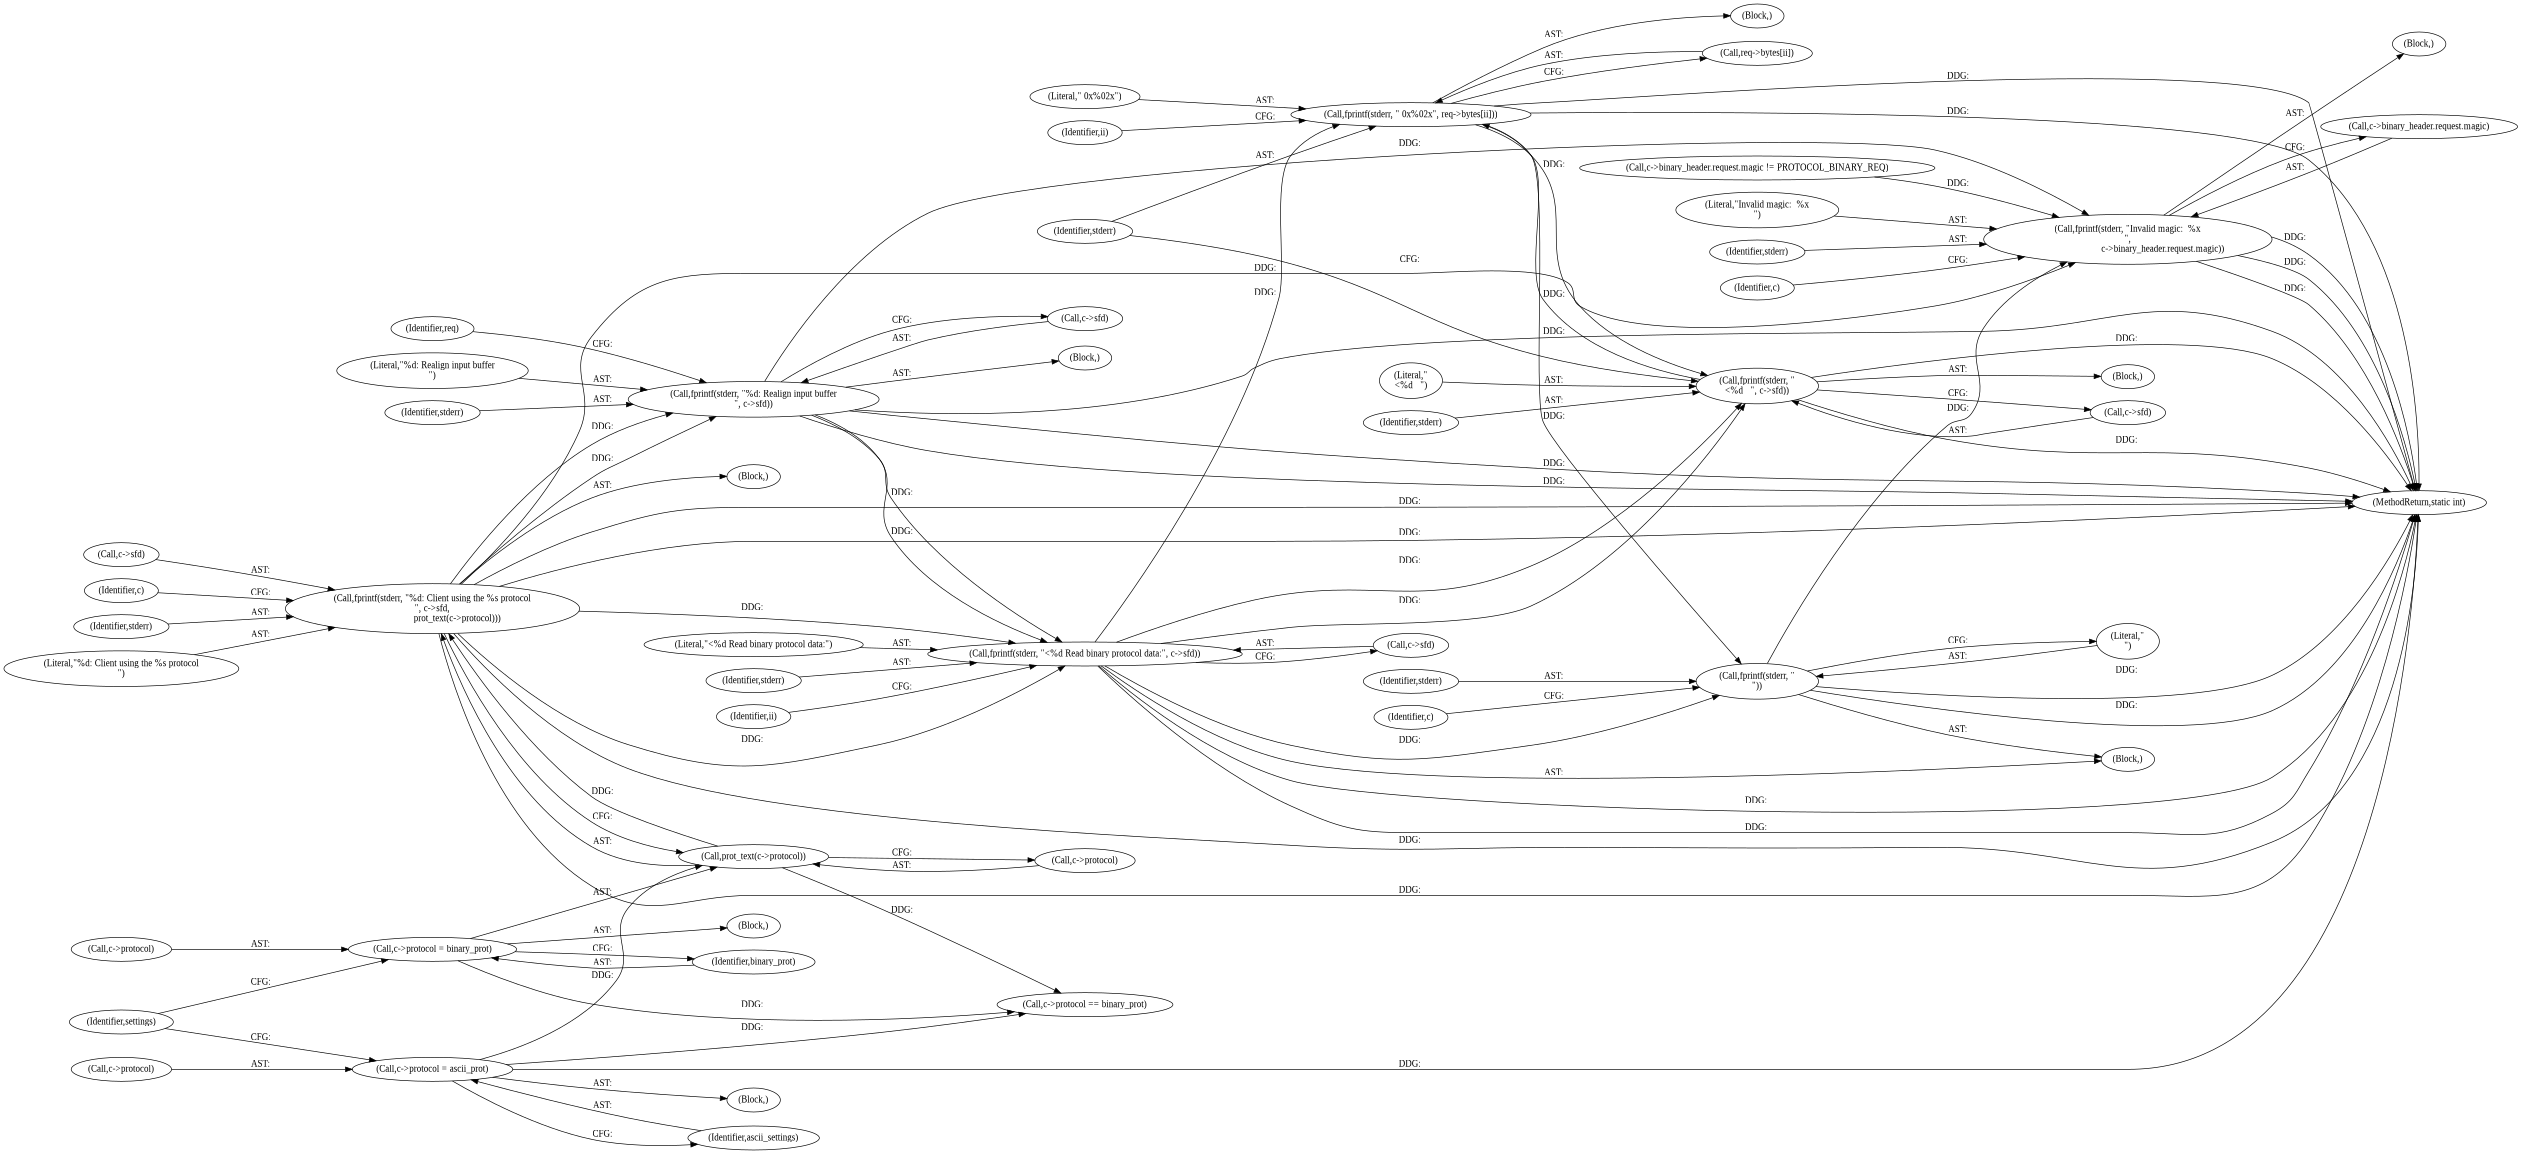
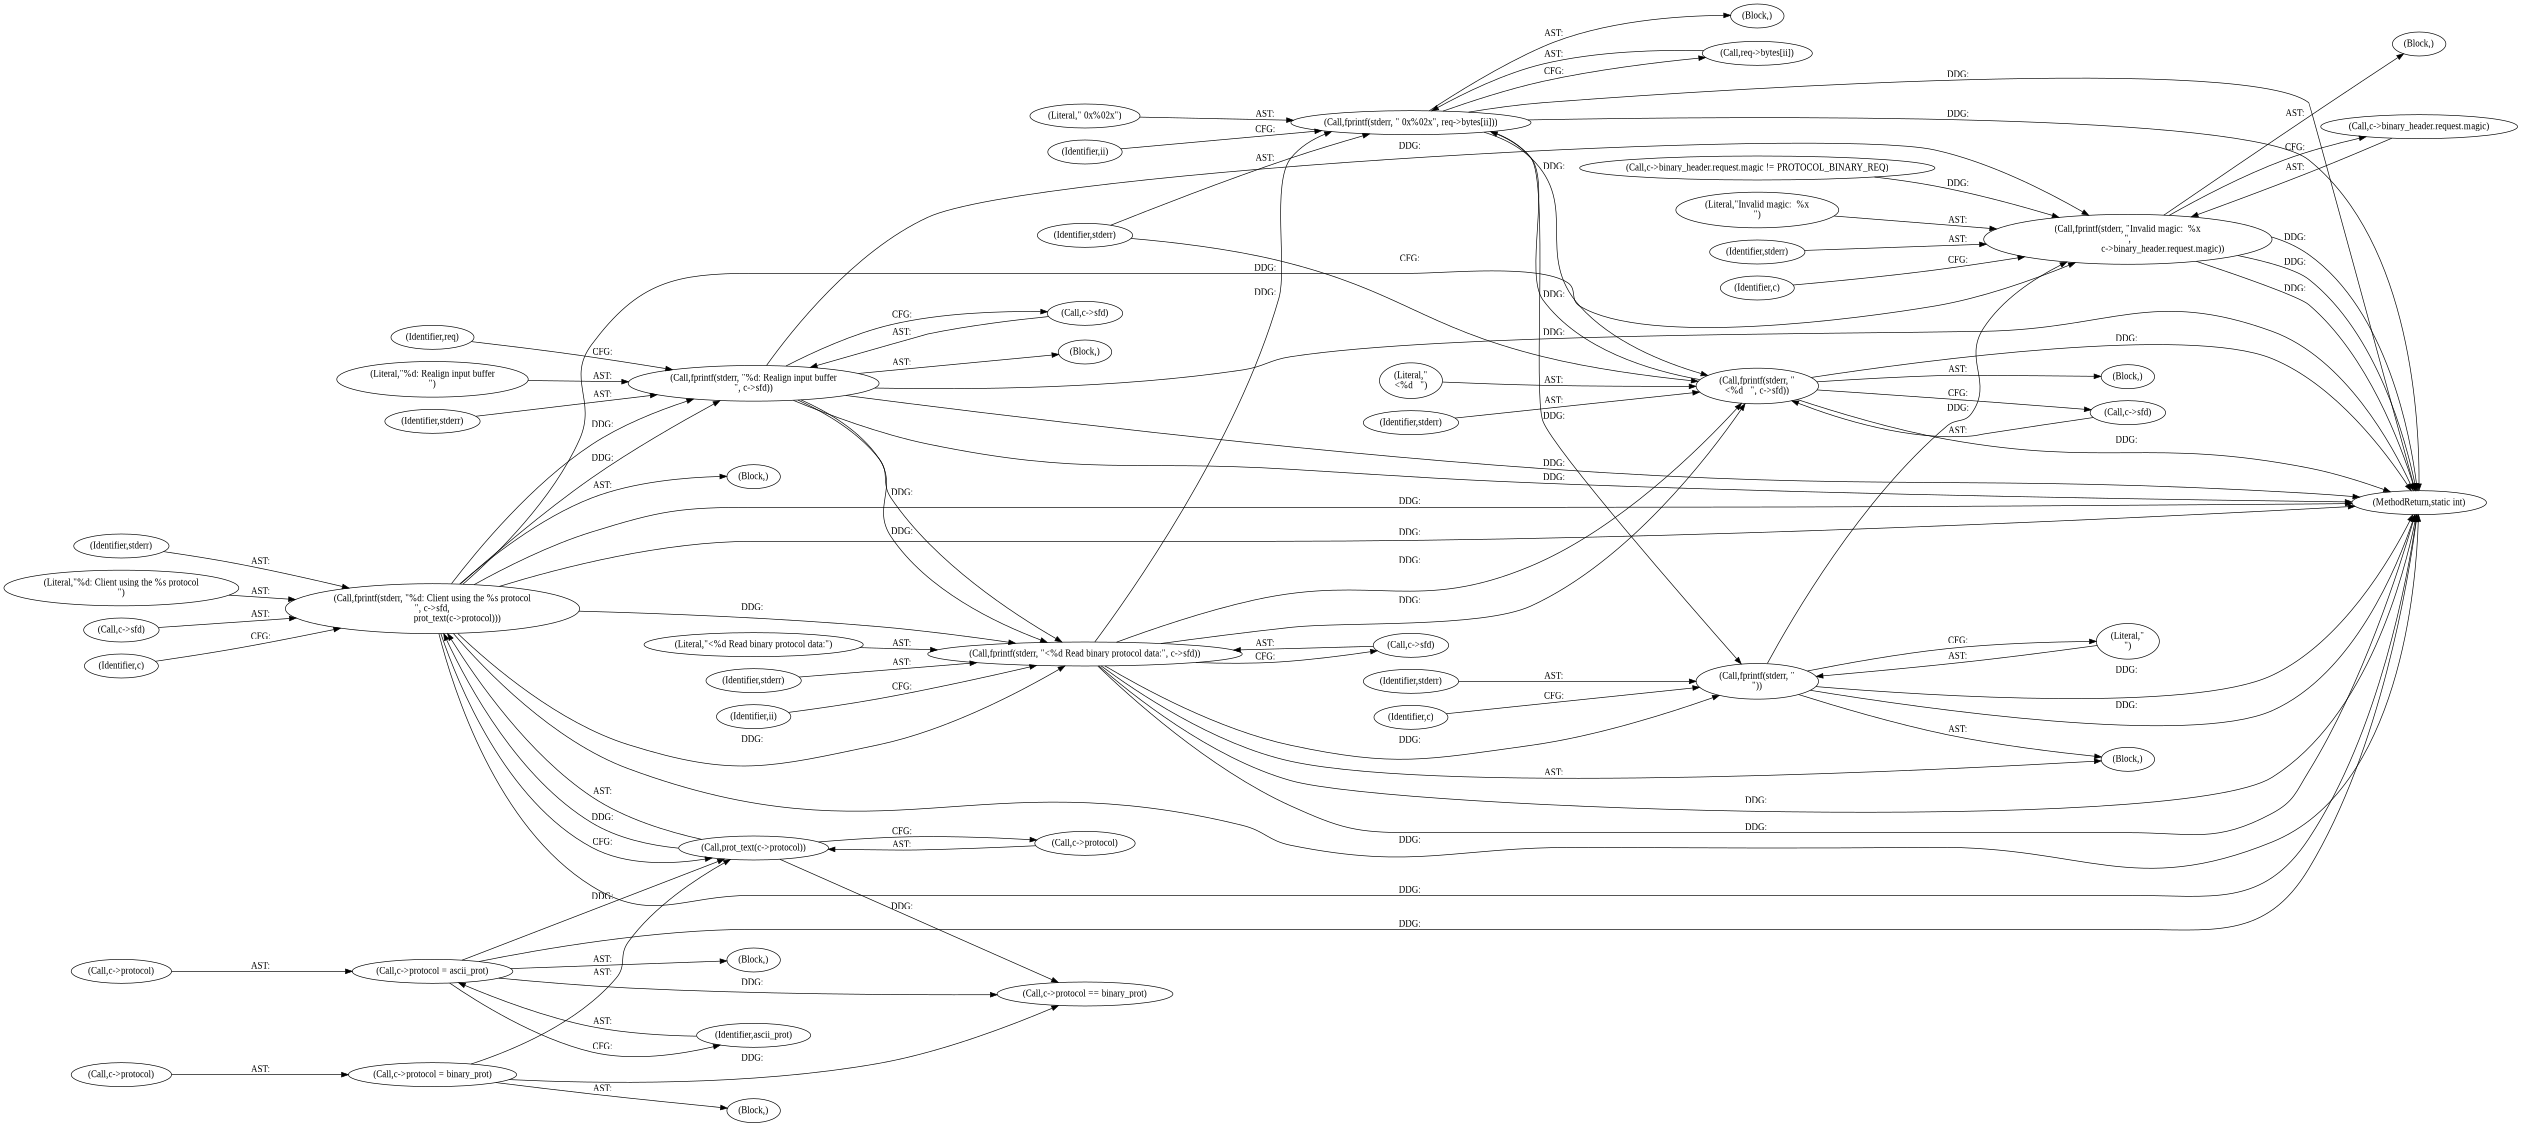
(754, 962) -> none
(121, 1022) -> none
(754, 1138) -> (754, 1035)
